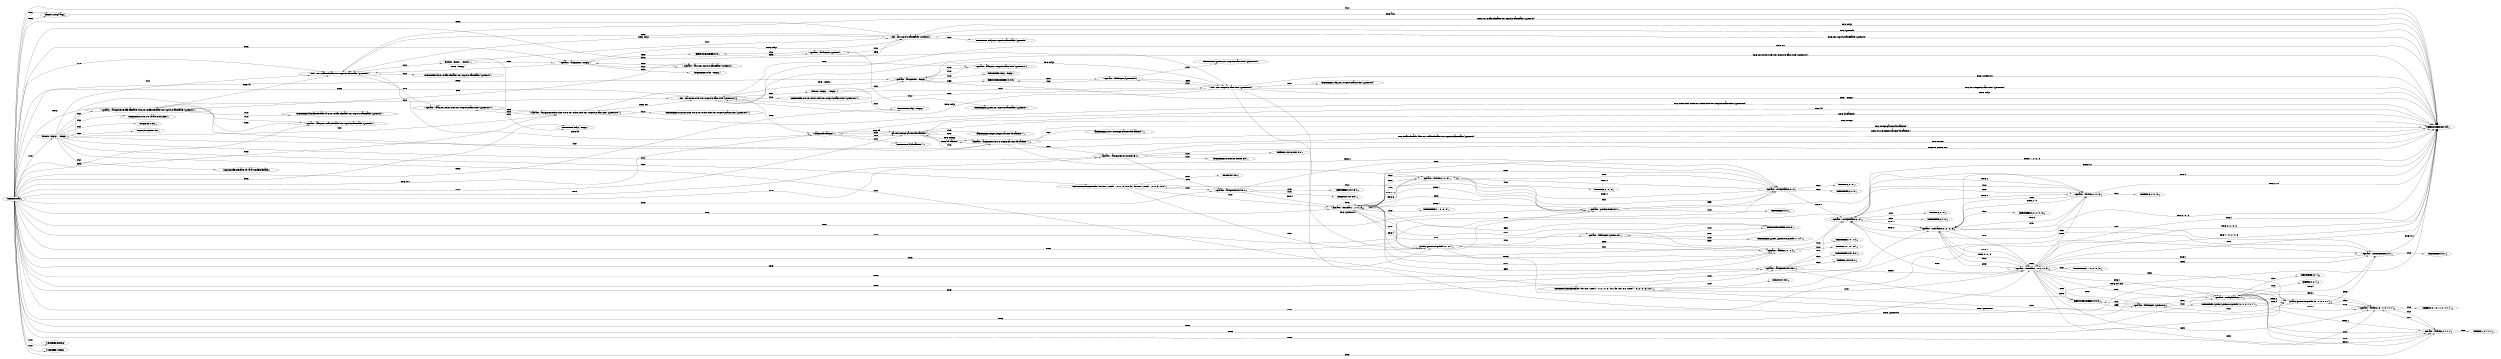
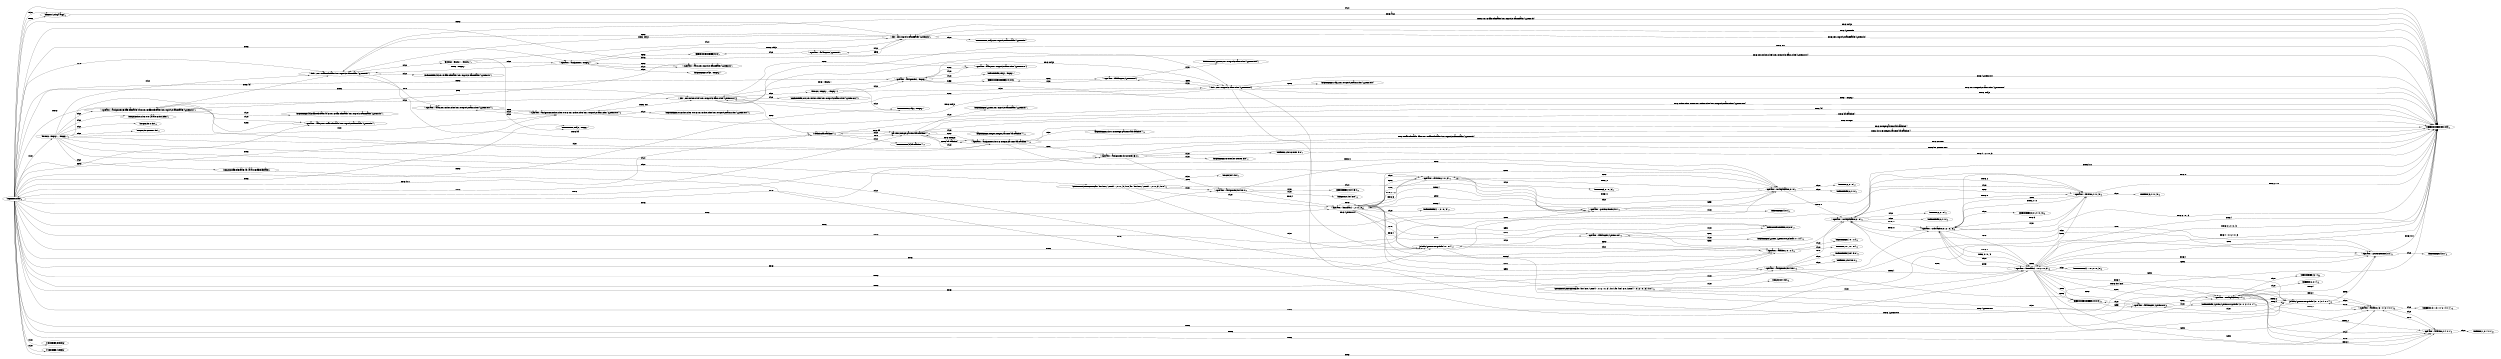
(765, 56) -> none
(1290, 84) -> (1290, 84)
(898, 101) -> (949, 118)
(1895, 160) -> (1877, 154)
(975, 320) -> (1152, 252)
